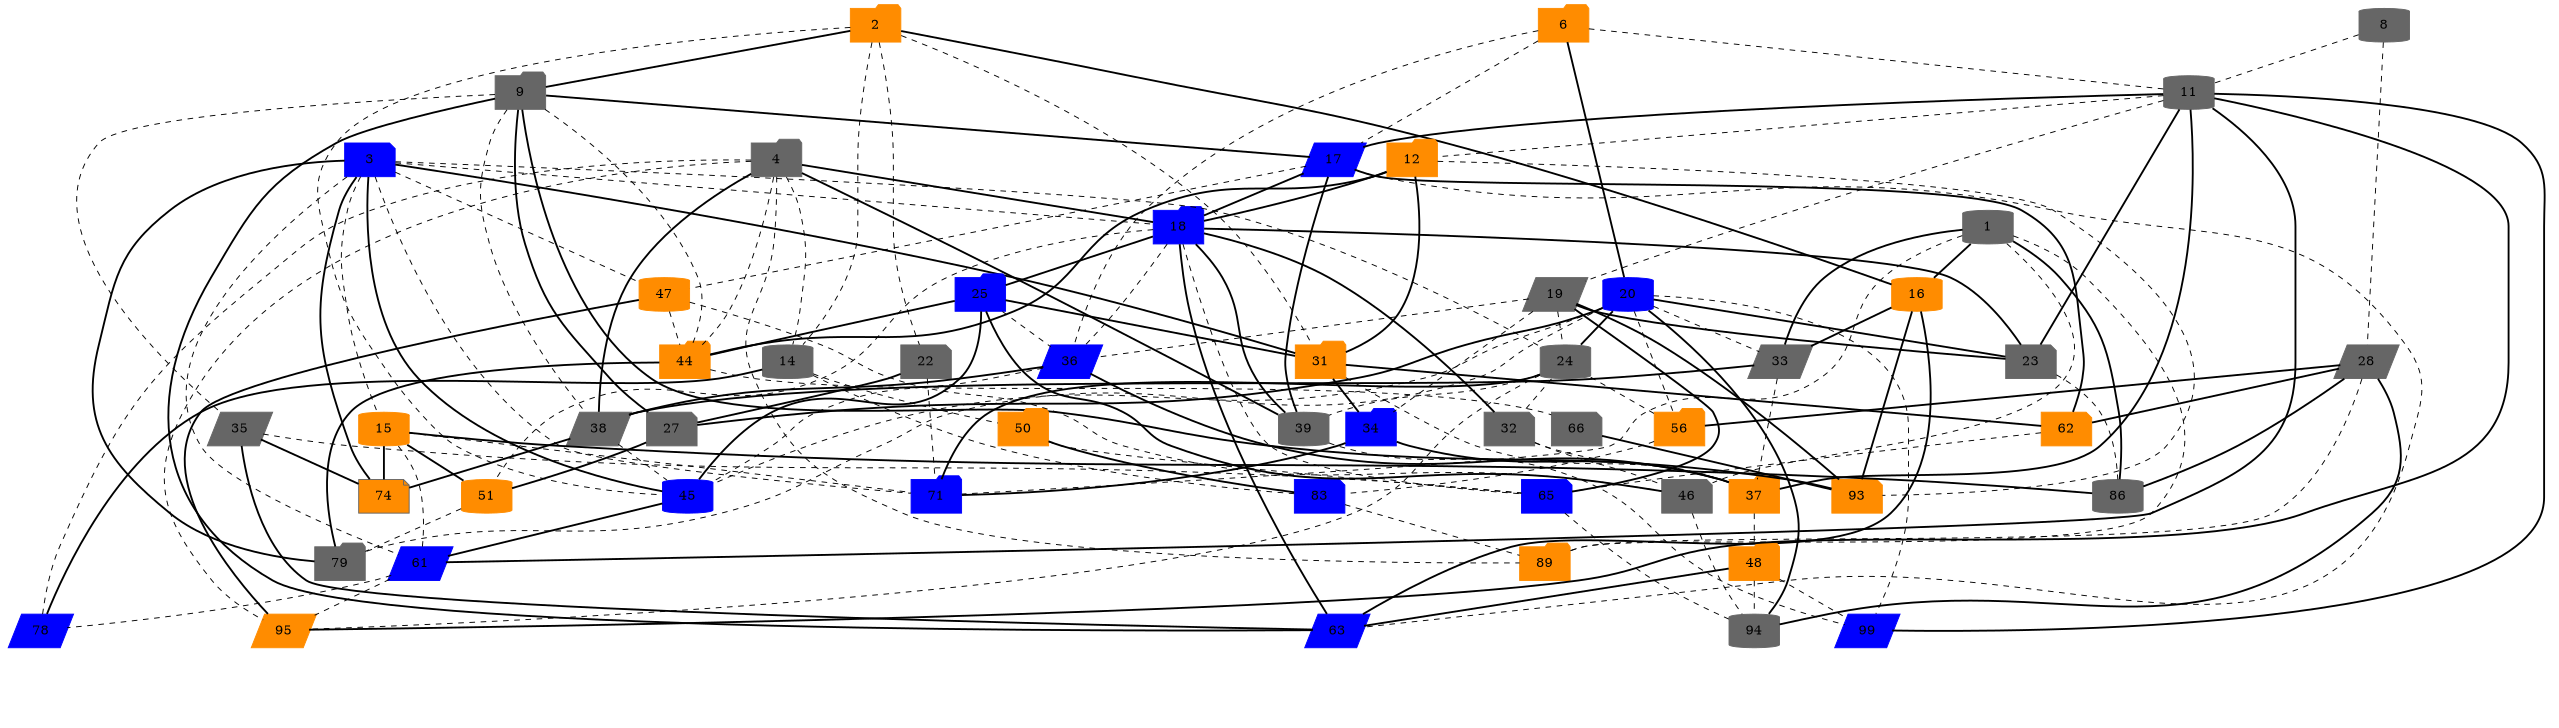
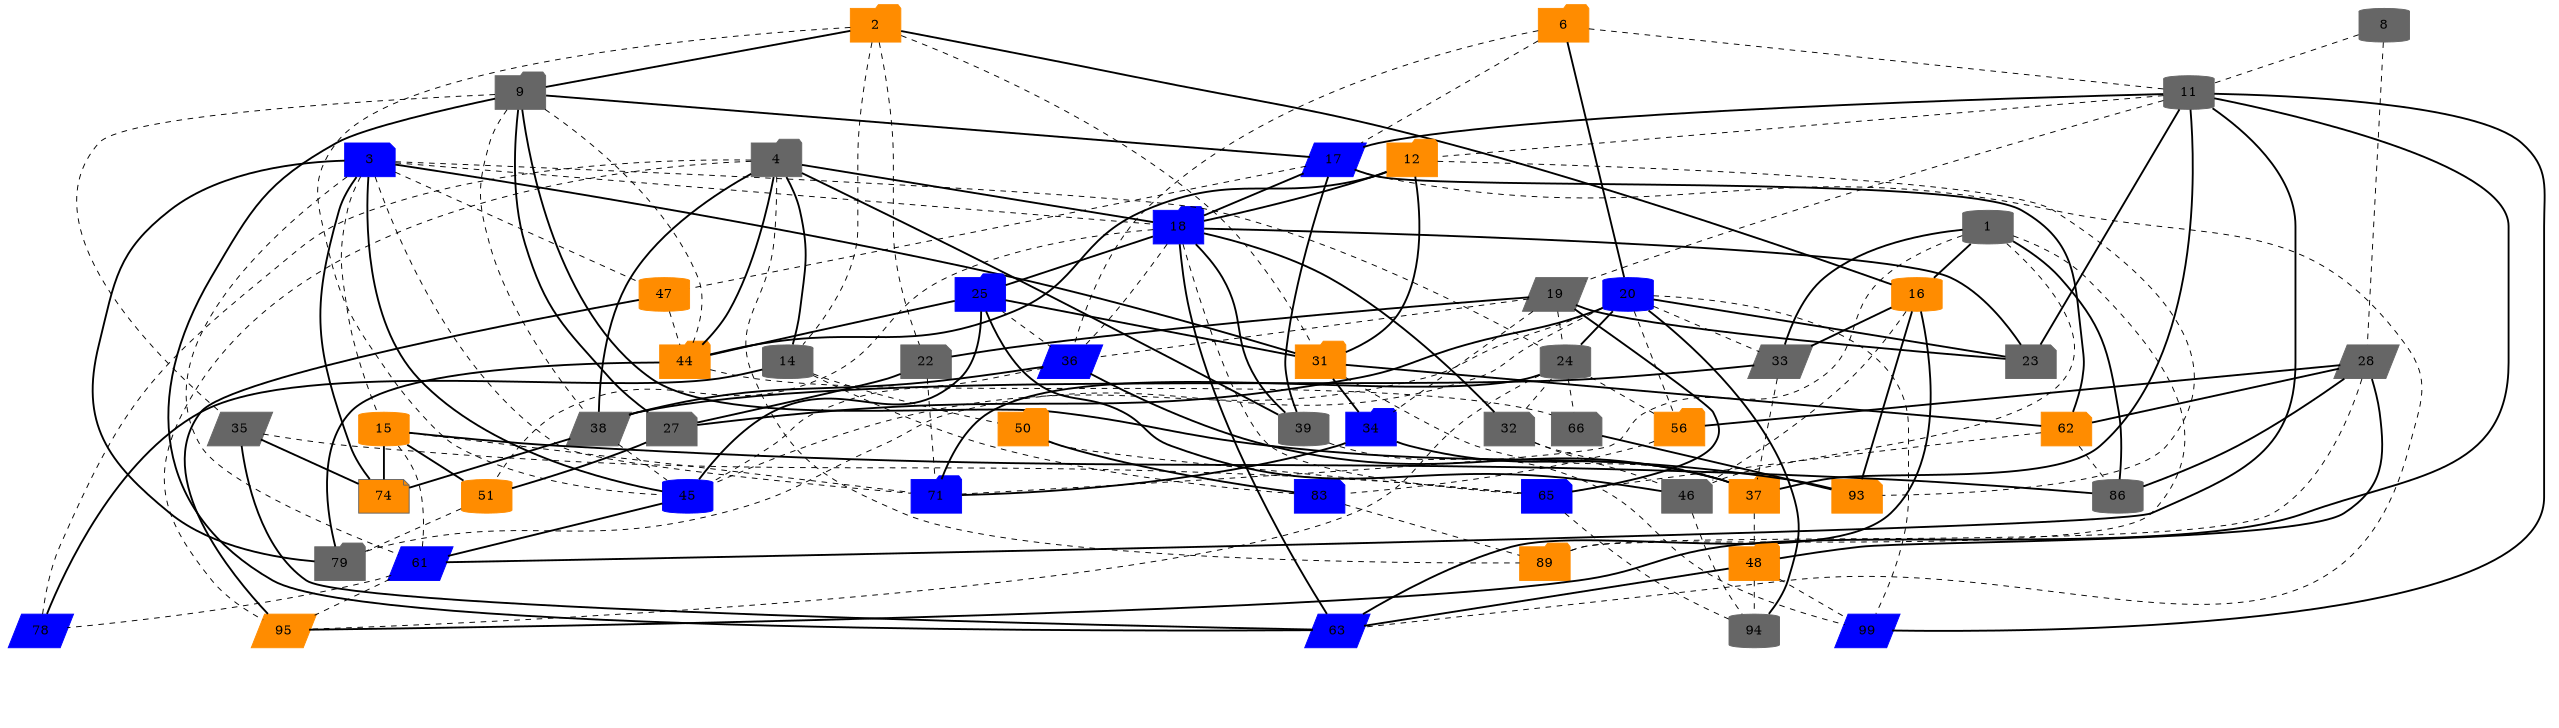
(806, 260) -> (806, 260)
(749, 266) -> (749, 266)
(1715, 381) -> (1254, 321)
(1456, 392) -> (1571, 395)
(2102, 415) -> (2092, 463)
(1139, 450) -> (1829, 398)
(2122, 606) -> (2262, 529)
